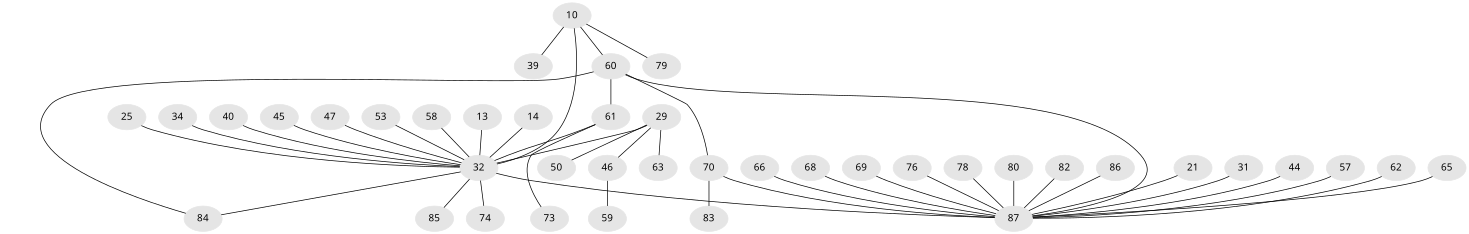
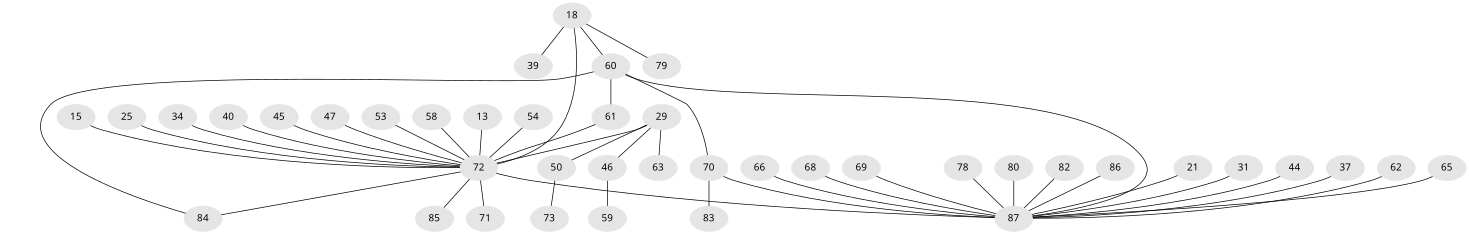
(572, 16) -> (572, 16)
none -> (76, 117)
(533, 117) -> (533, 117)
(528, 163) -> (553, 193)
(479, 168) -> (479, 168)
(912, 168) -> none
(1345, 168) -> (1345, 168)
(485, 219) -> (485, 219)
